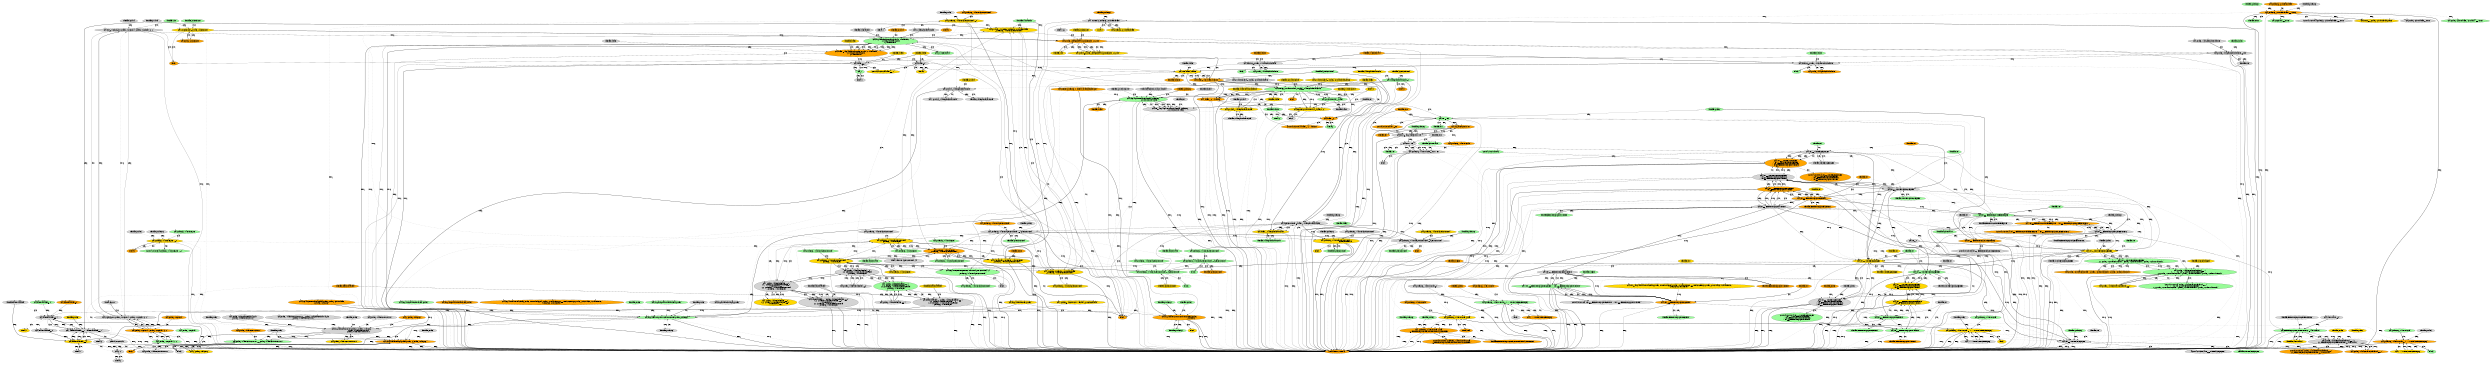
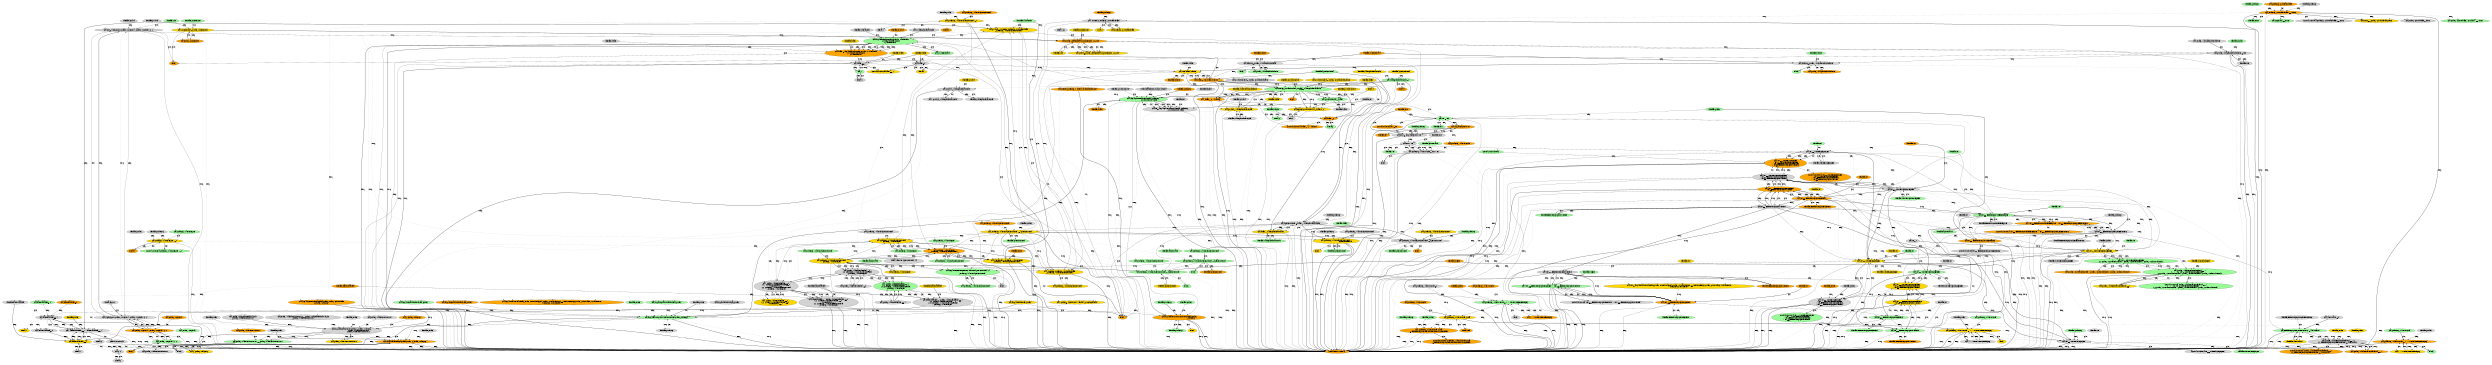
(1217, 66) -> (1230, 71)
(922, 68) -> (922, 68)
(1010, 232) -> (1010, 232)
(1512, 342) -> none
